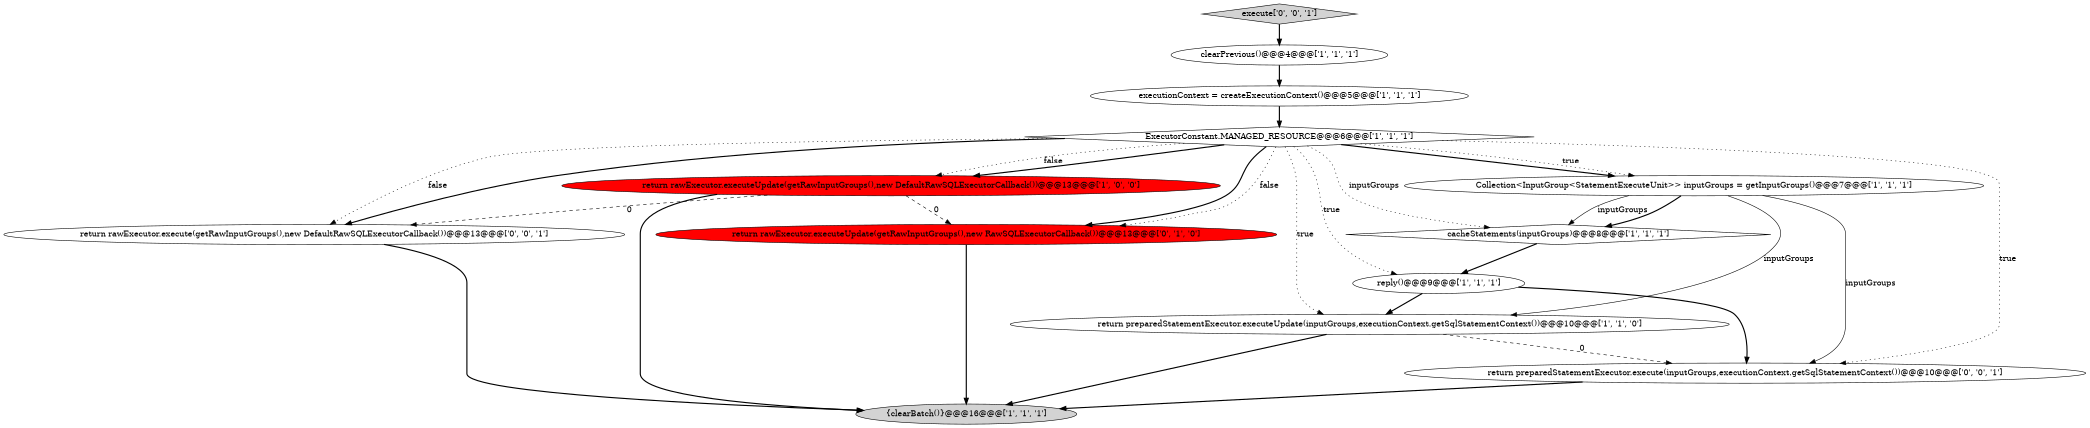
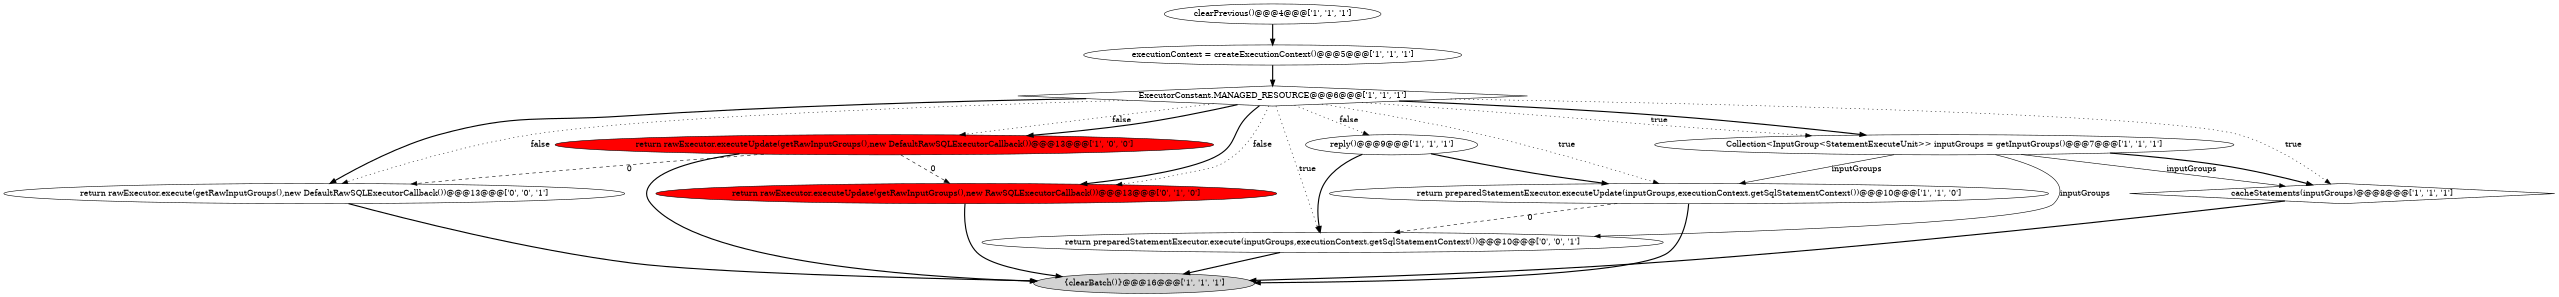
(1279, 14) -> none
(1374, 186) -> (2294, 145)
(1332, 210) -> (1349, 120)
(1502, 258) -> (1771, 253)
